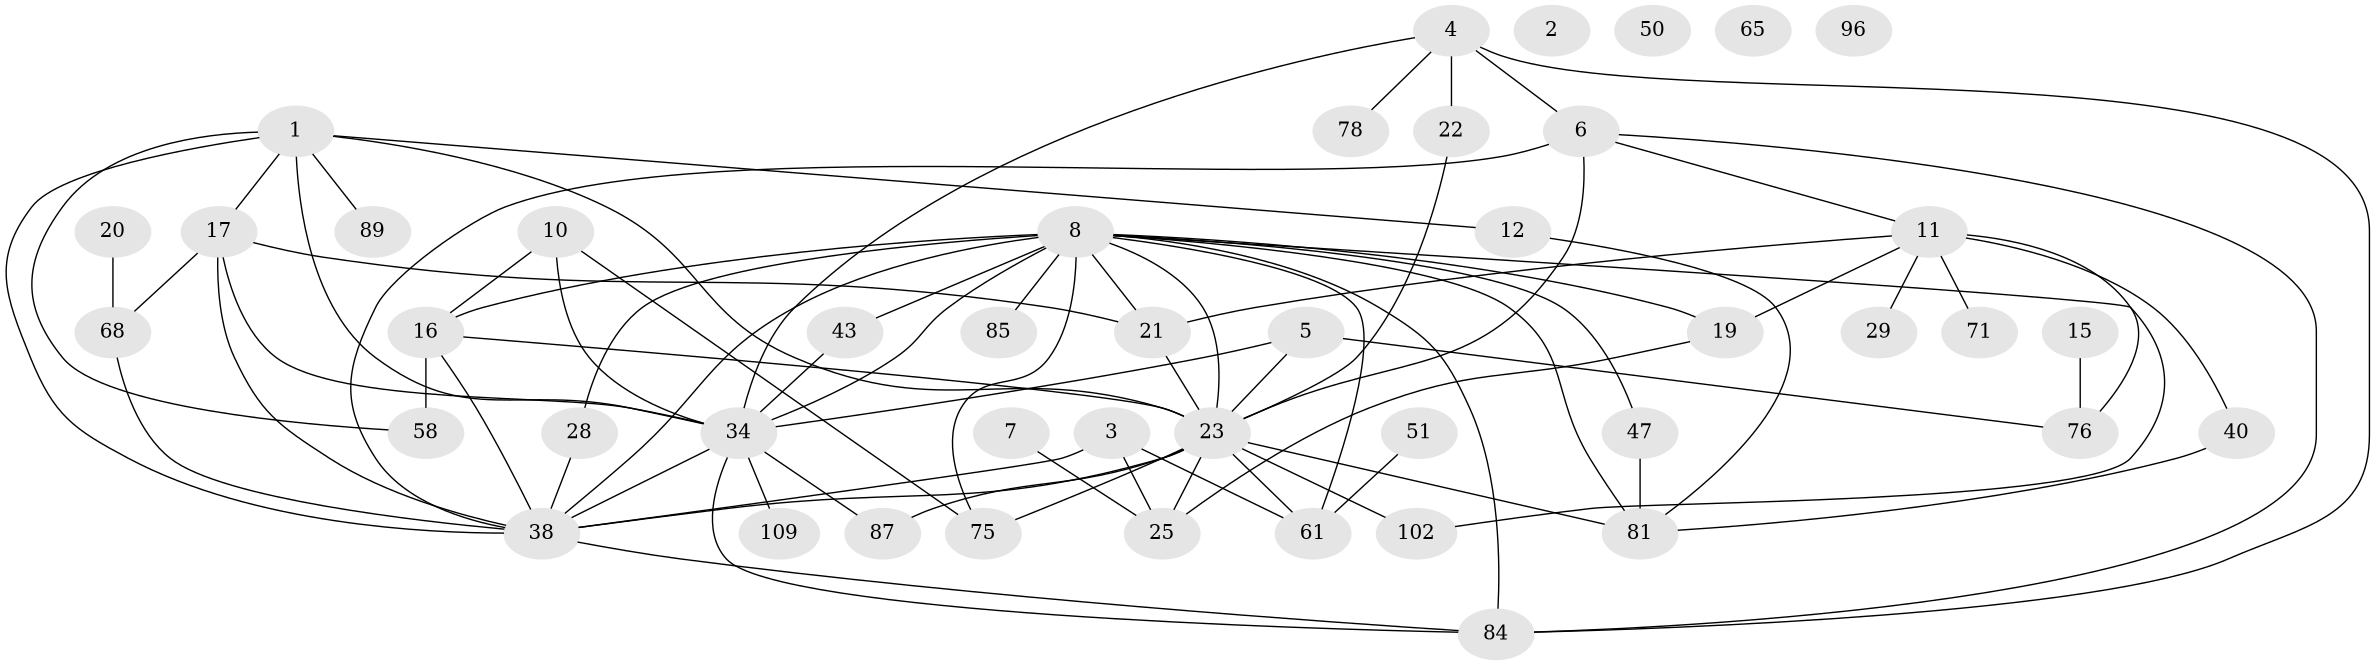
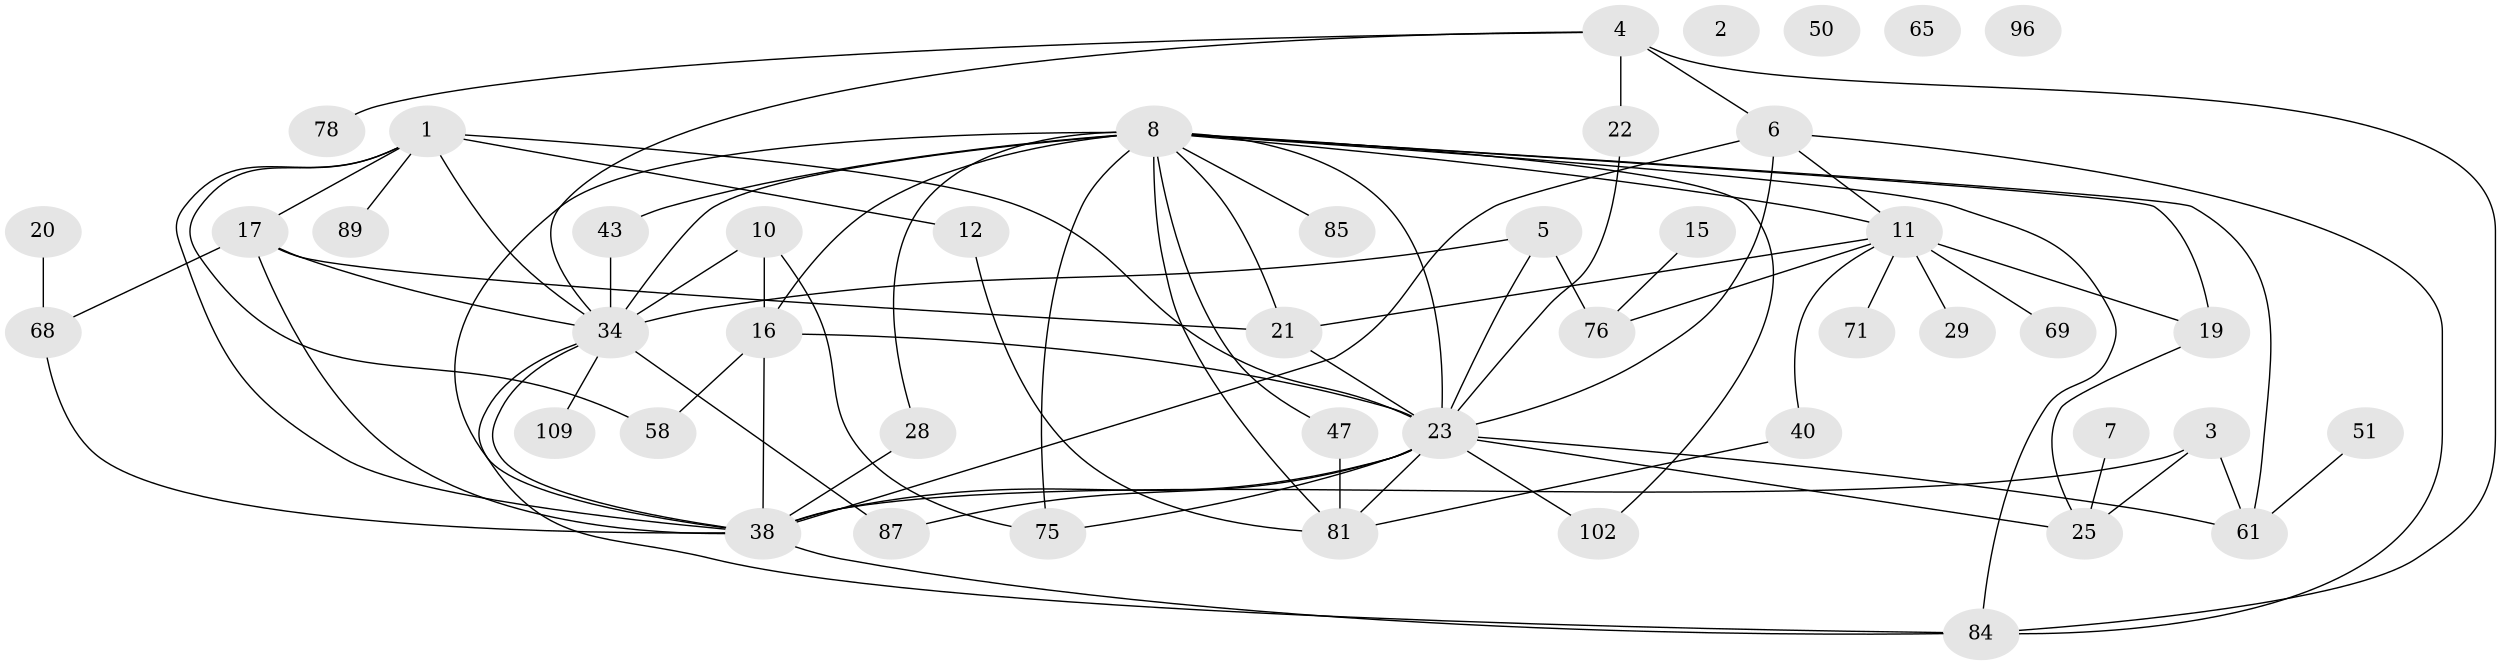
none -> (1532, 170)
none -> (2058, 333)
